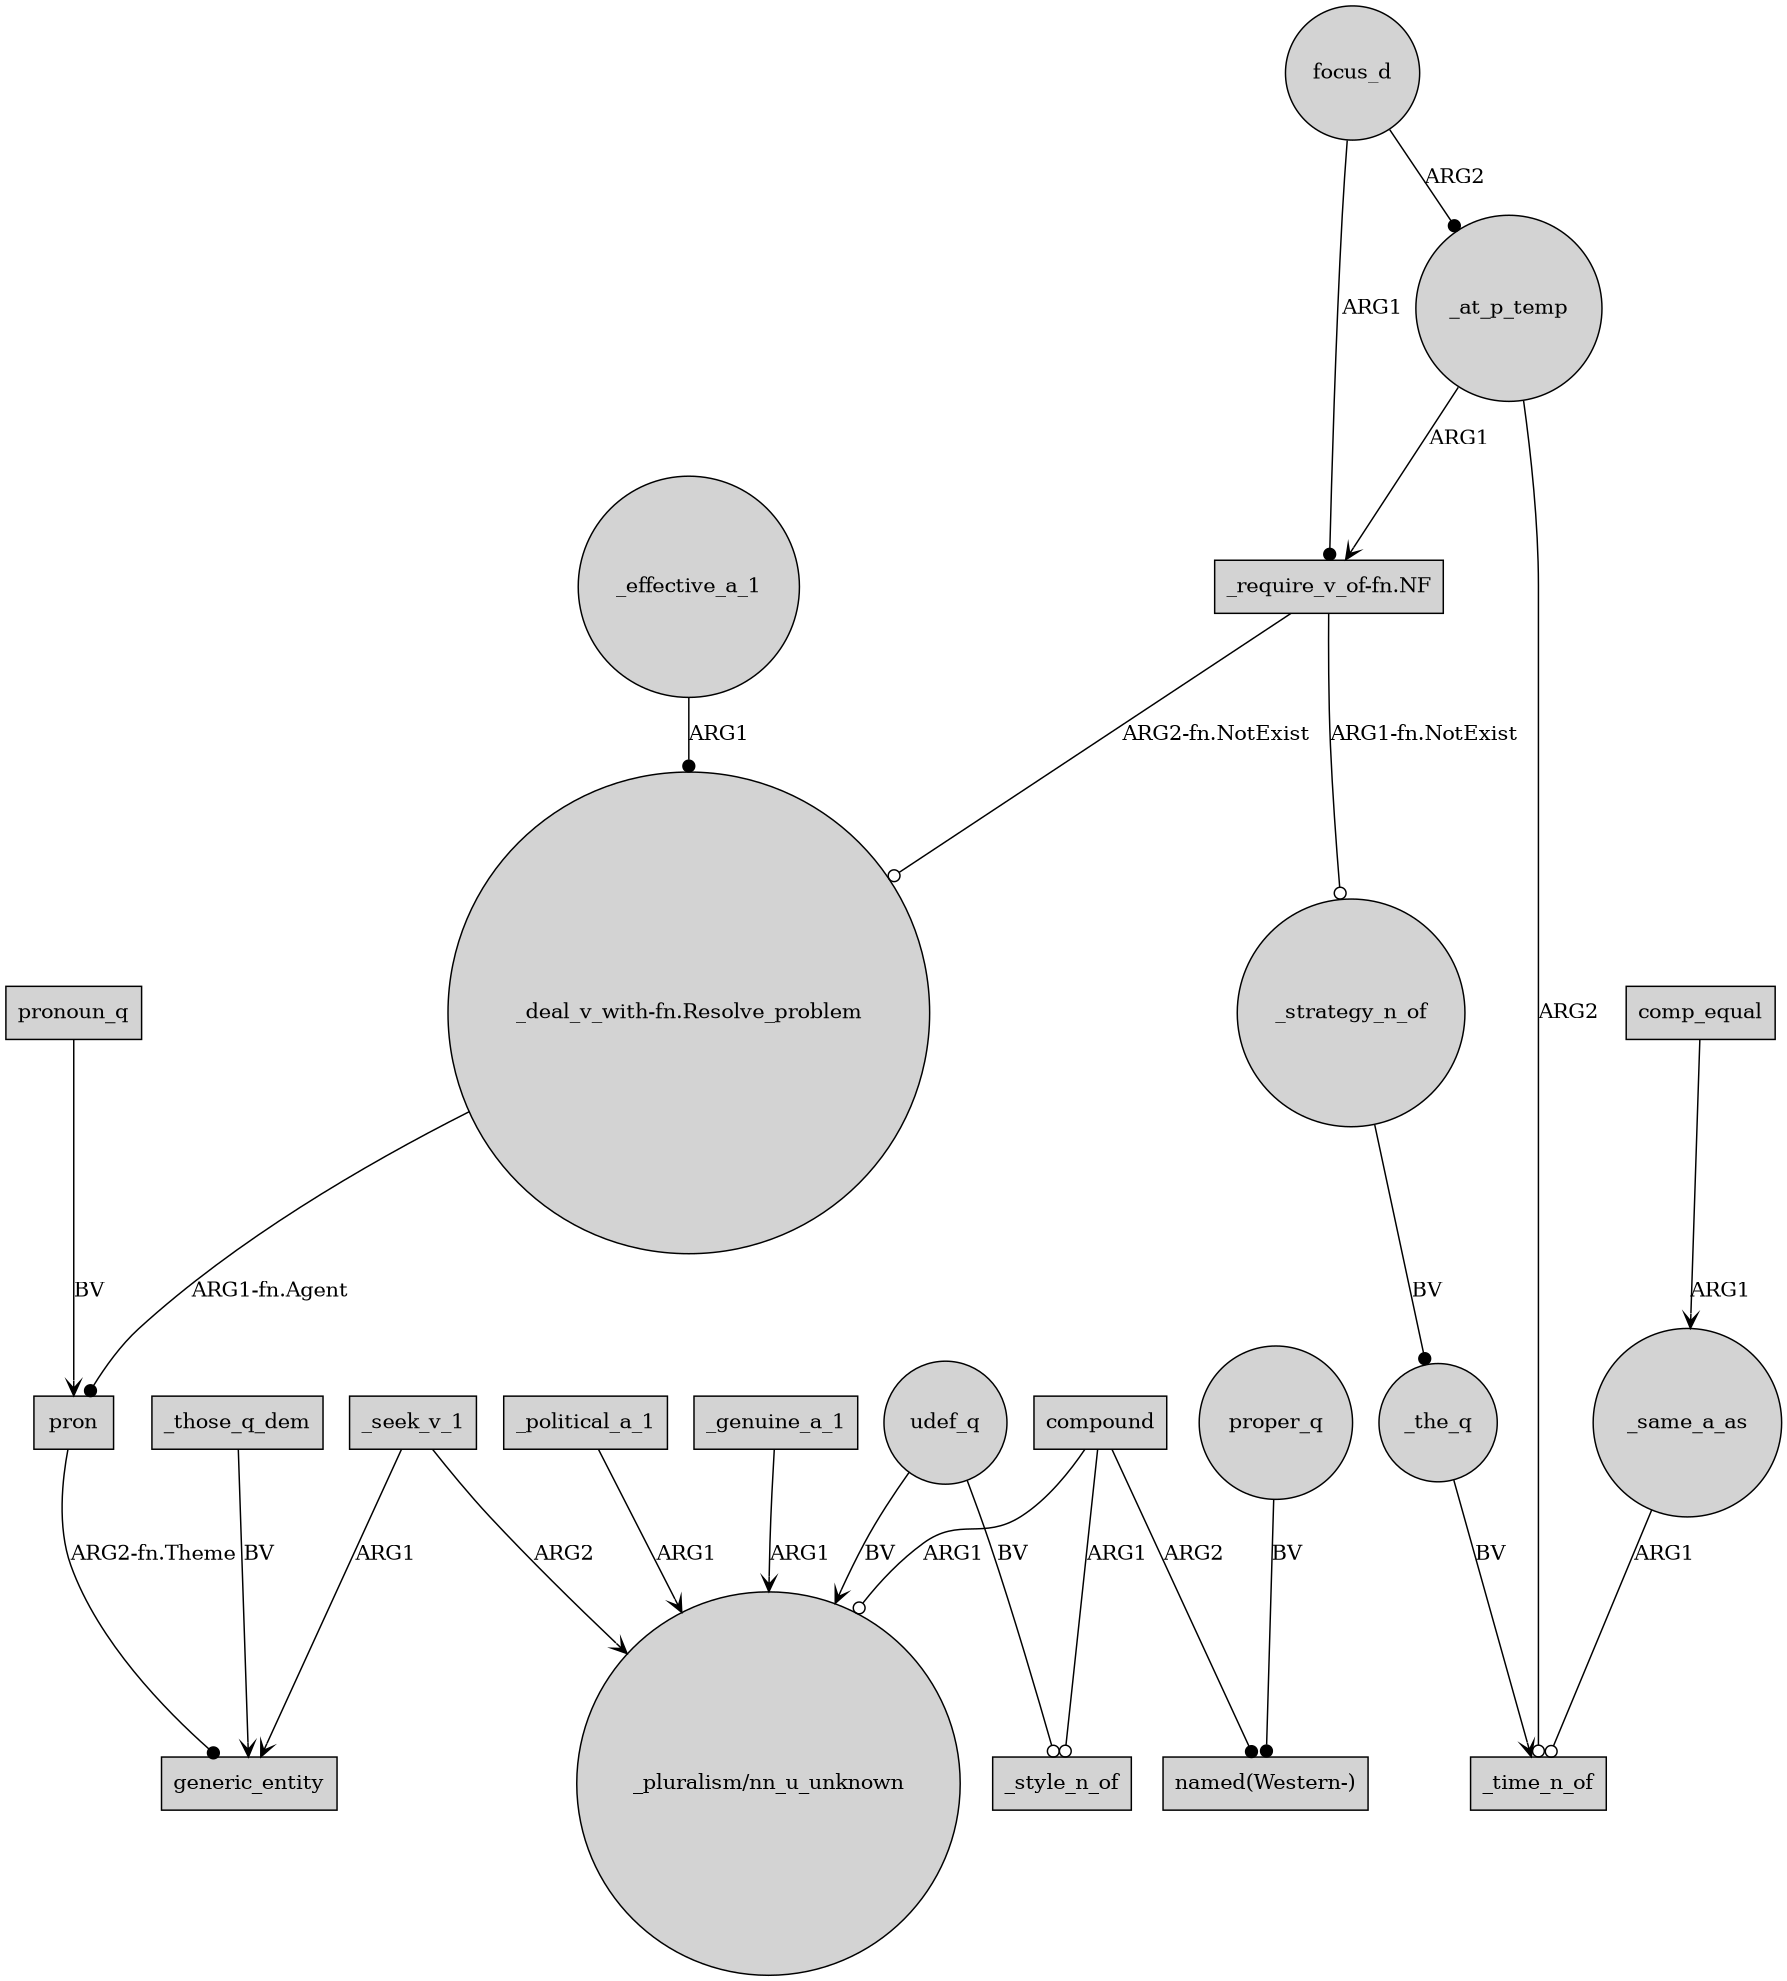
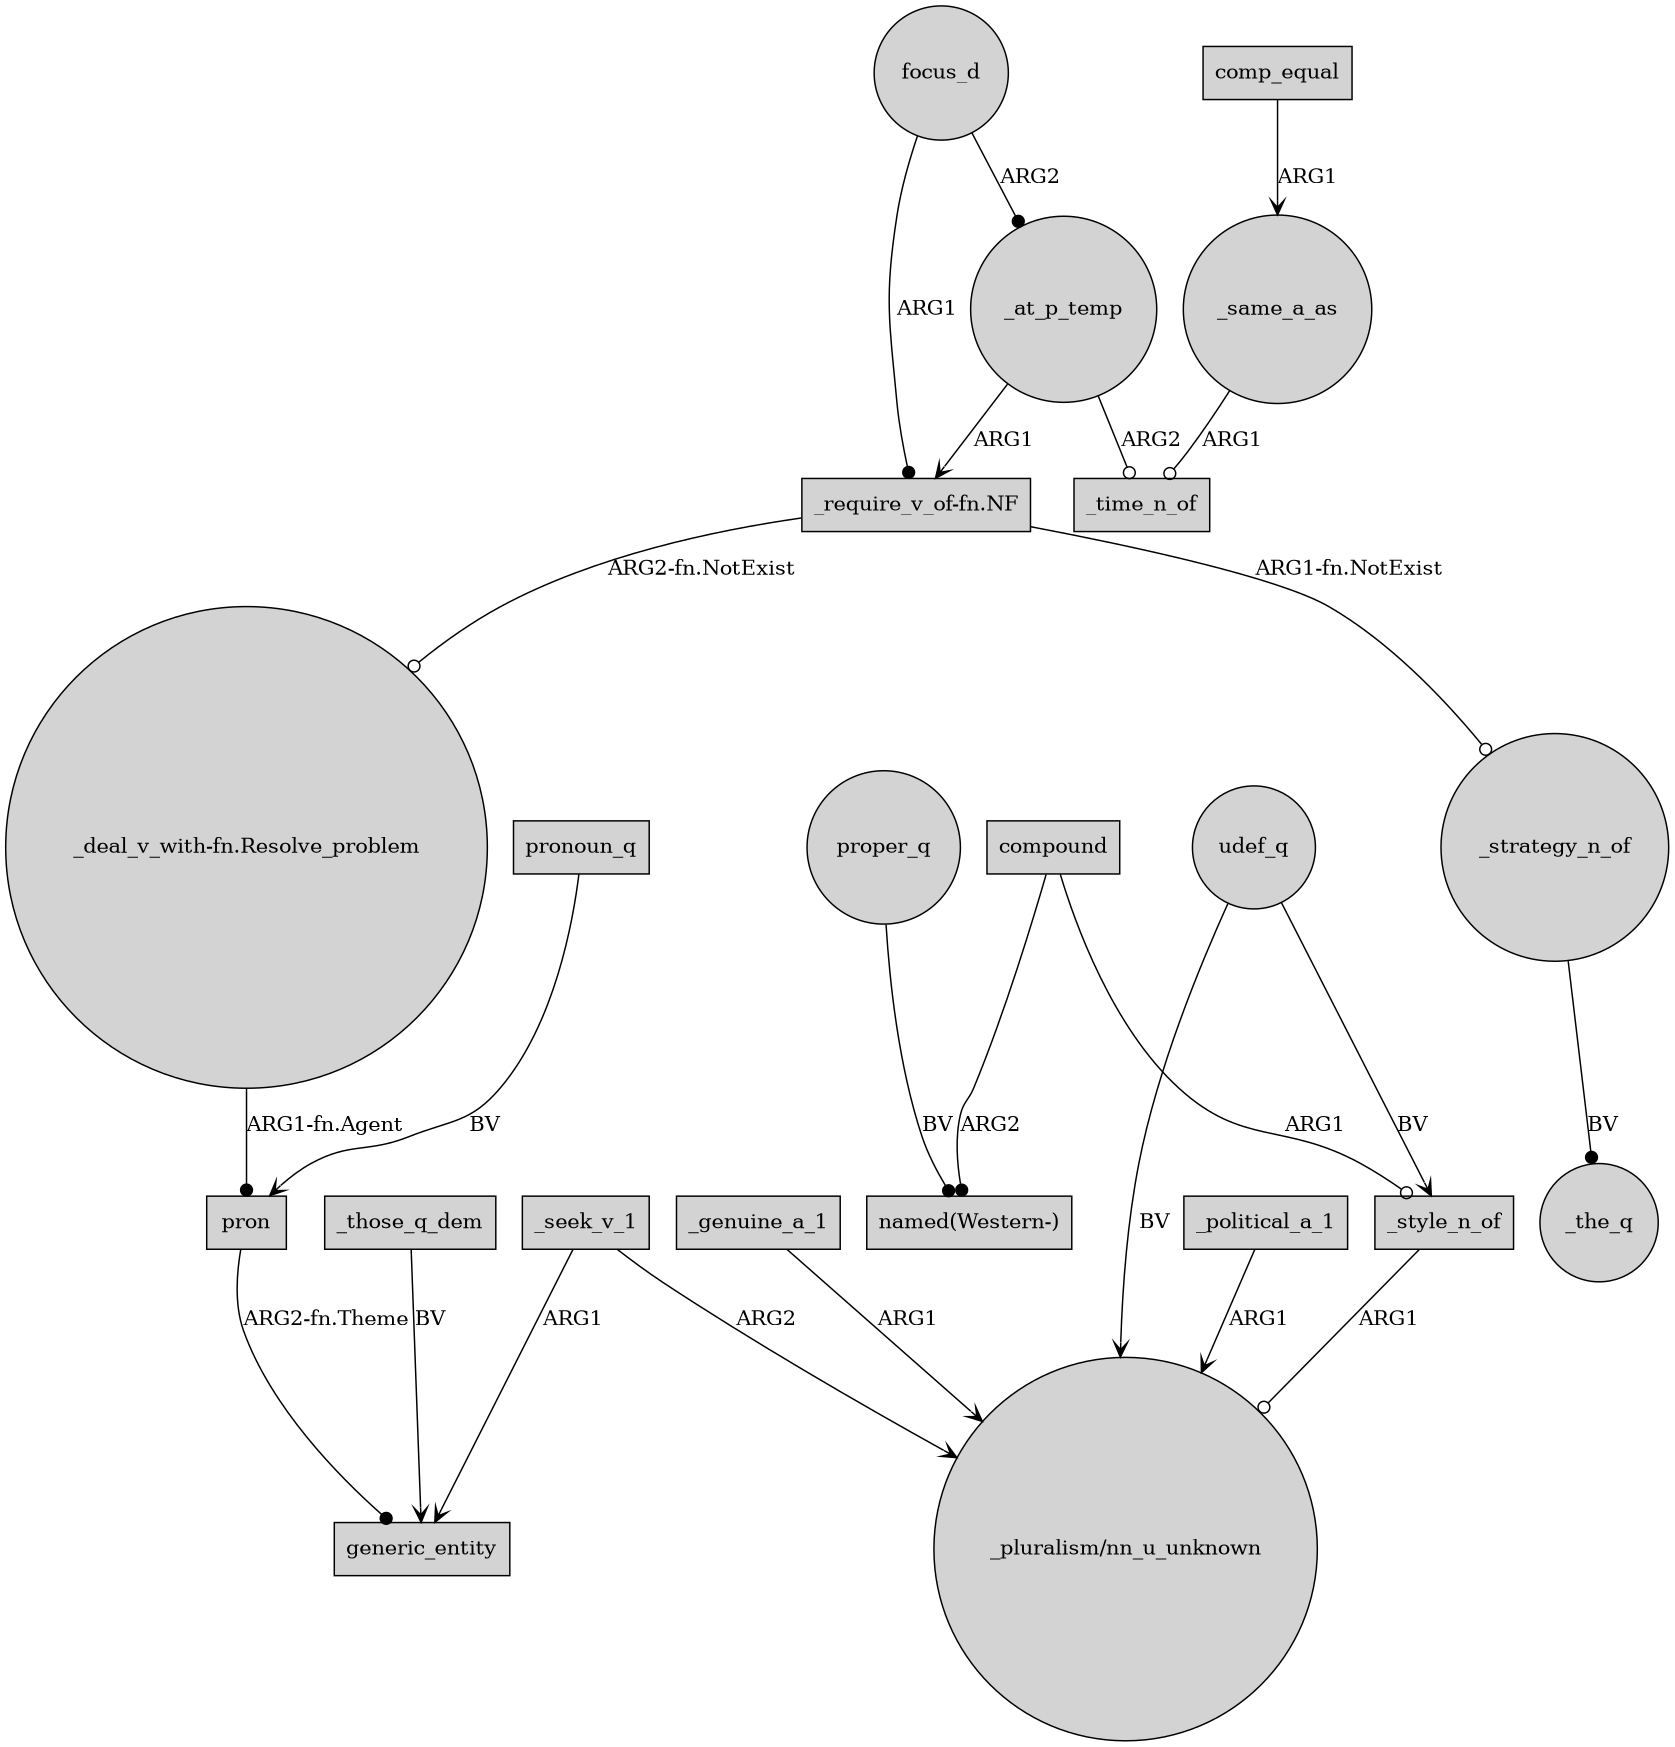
(689, 587) -> none
(969, 1529) -> (1344, 1326)
(1491, 1611) -> none
(1012, 1612) -> (1353, 1043)
